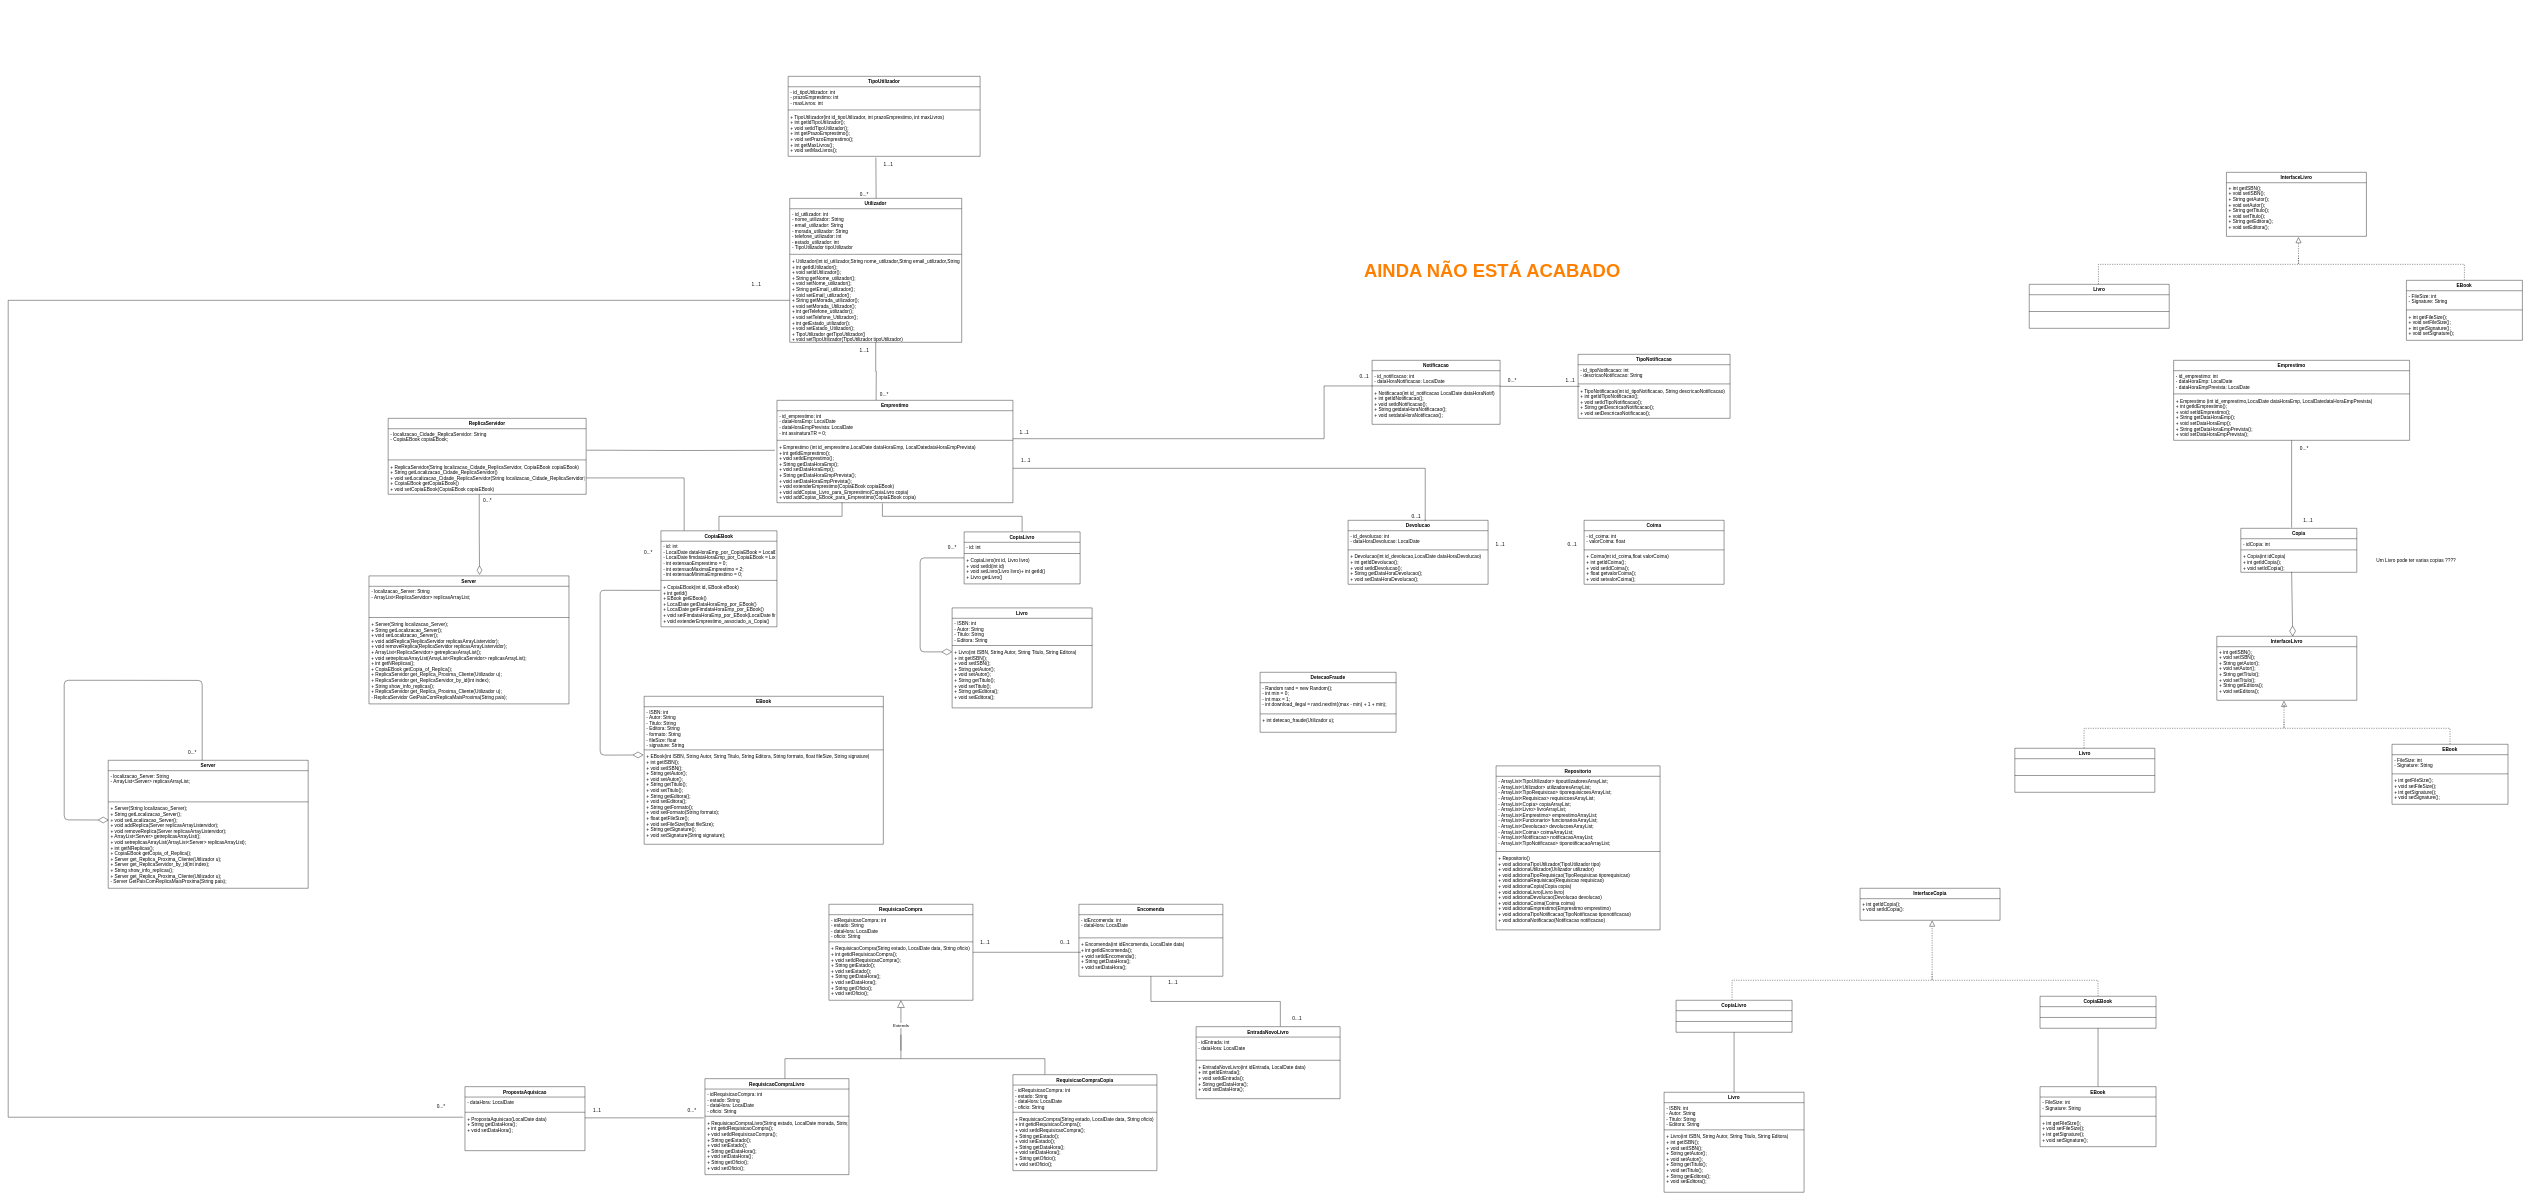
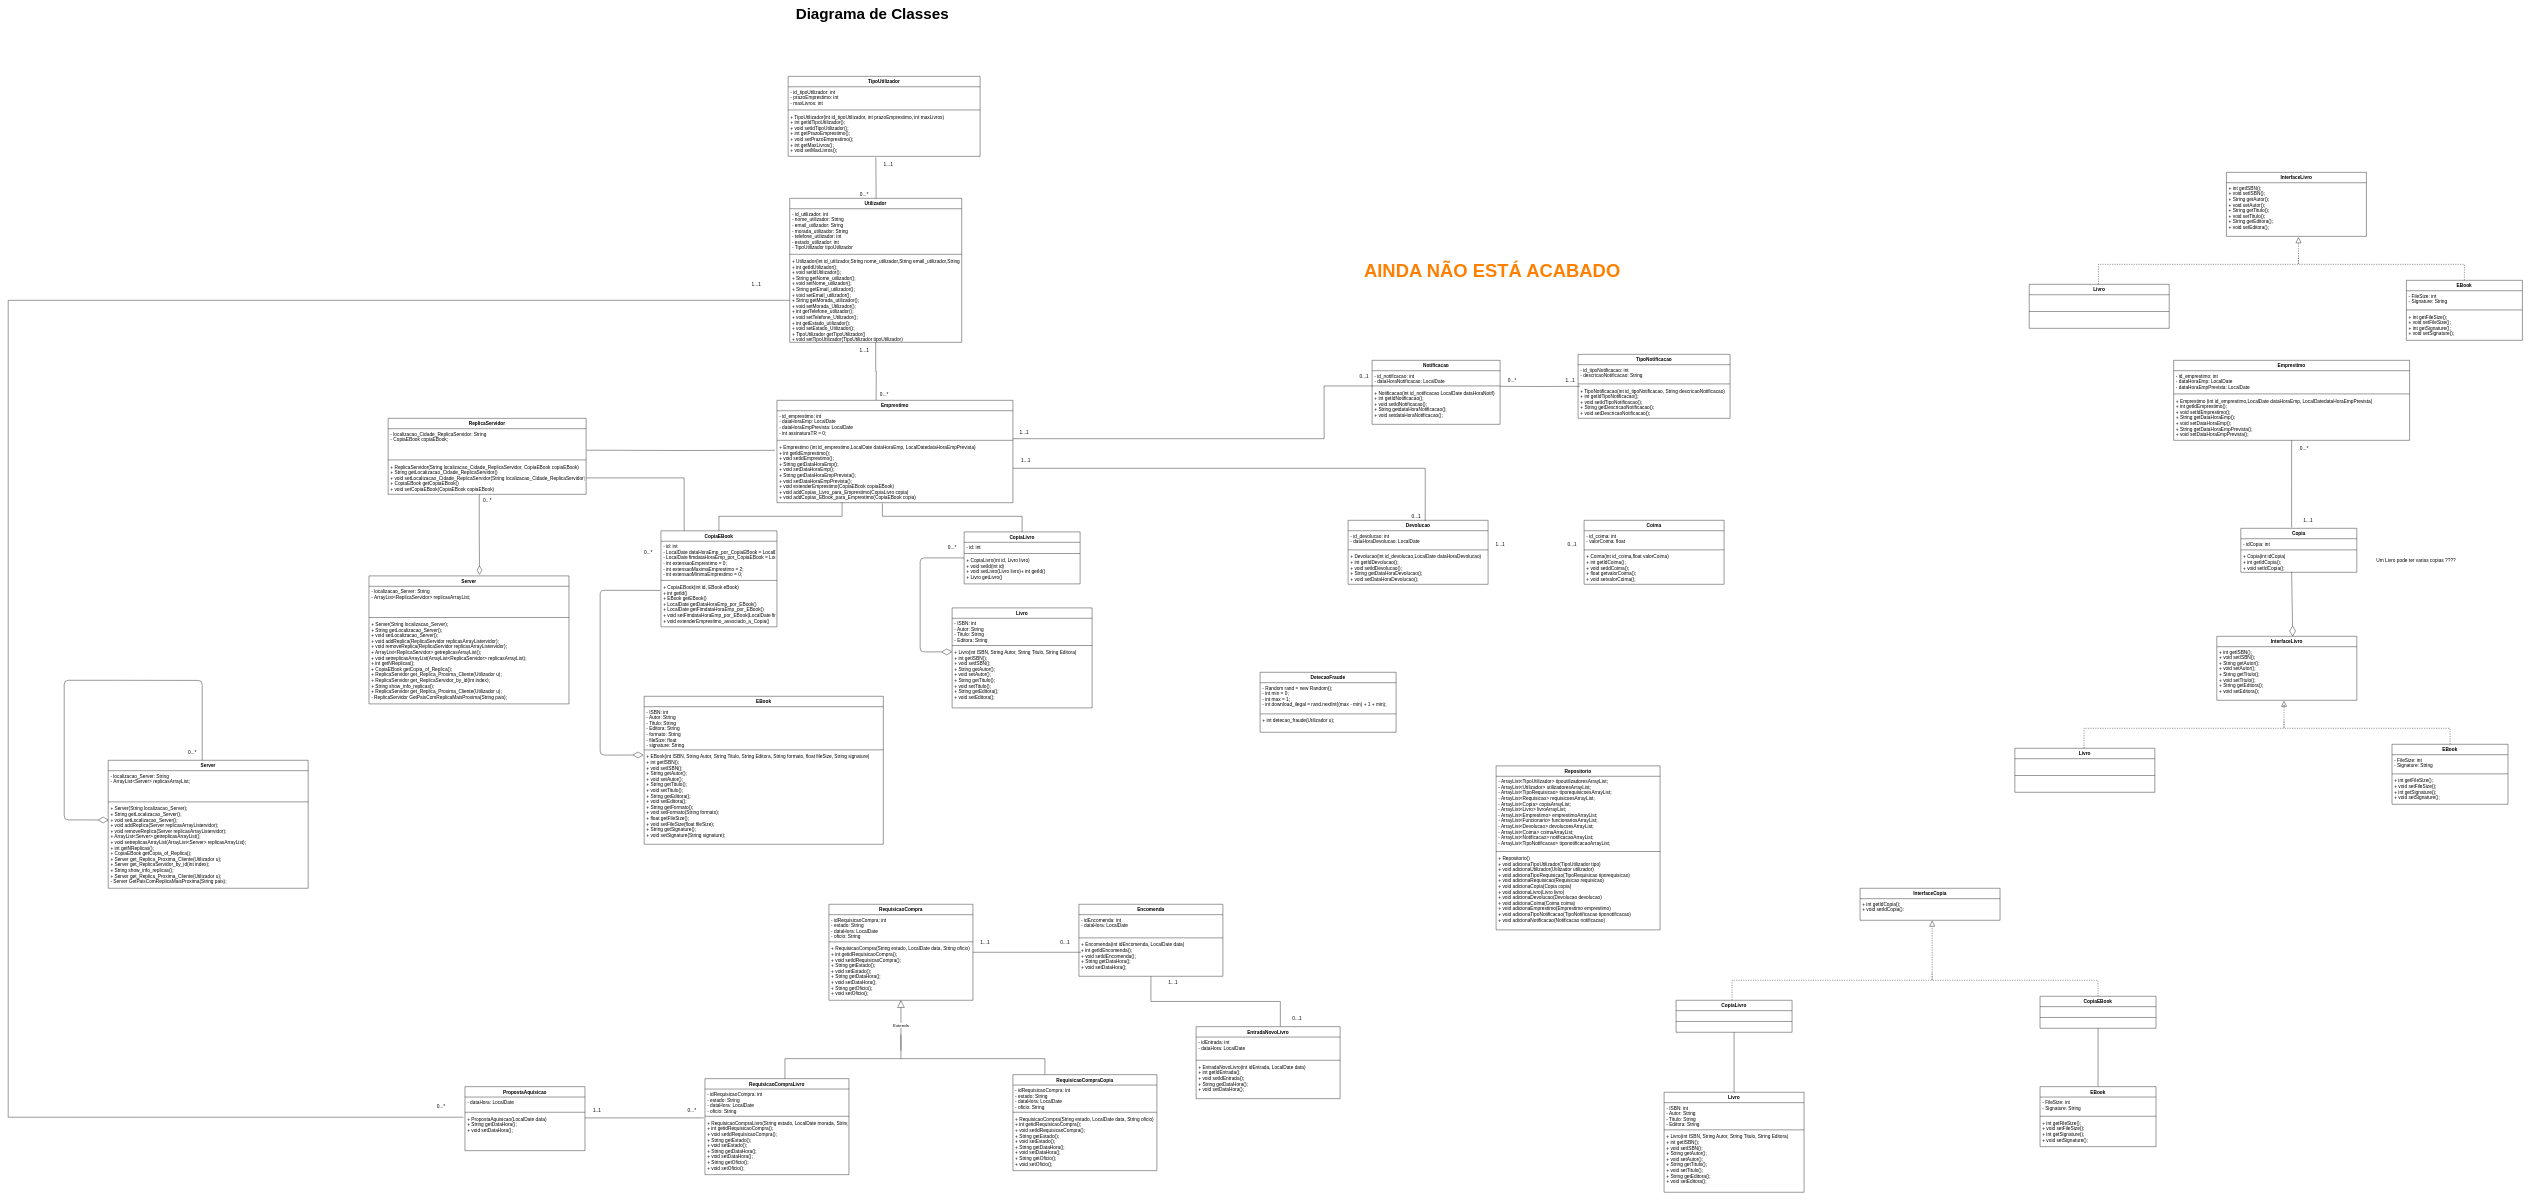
none -> (872, 14)
